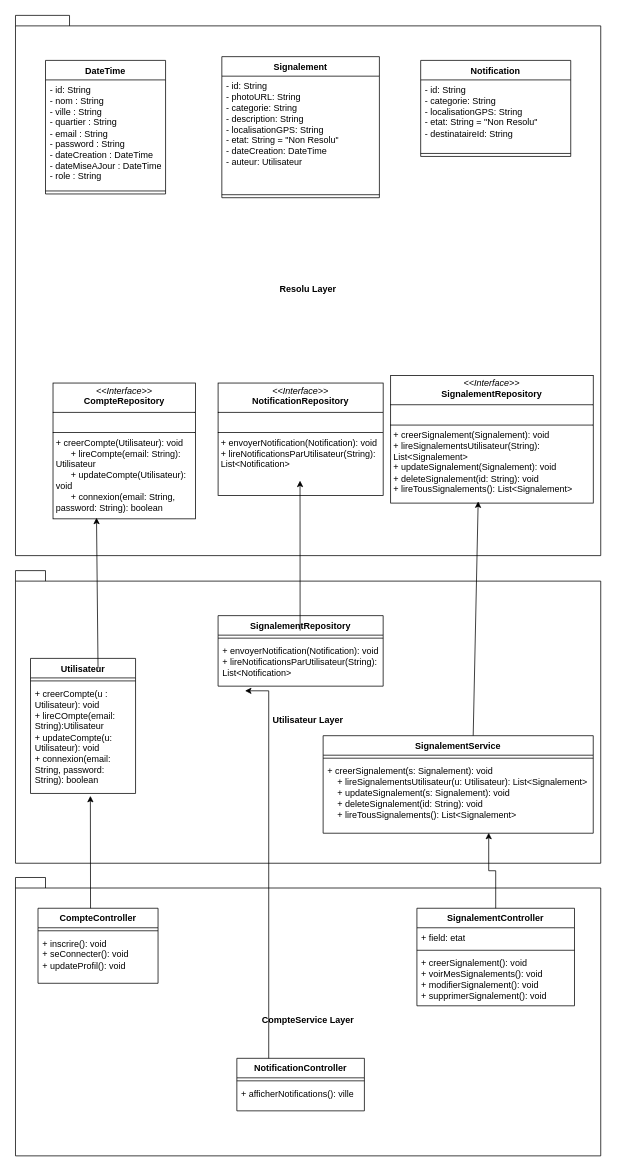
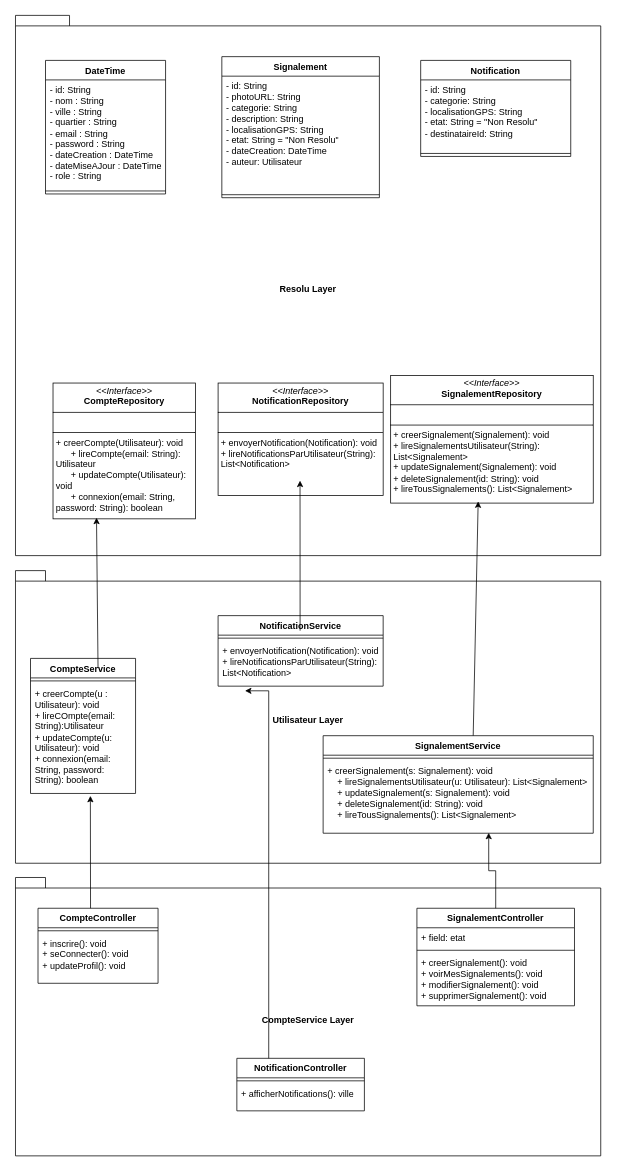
(300, 626) -> (300, 626)
(83, 669) -> (83, 669)
